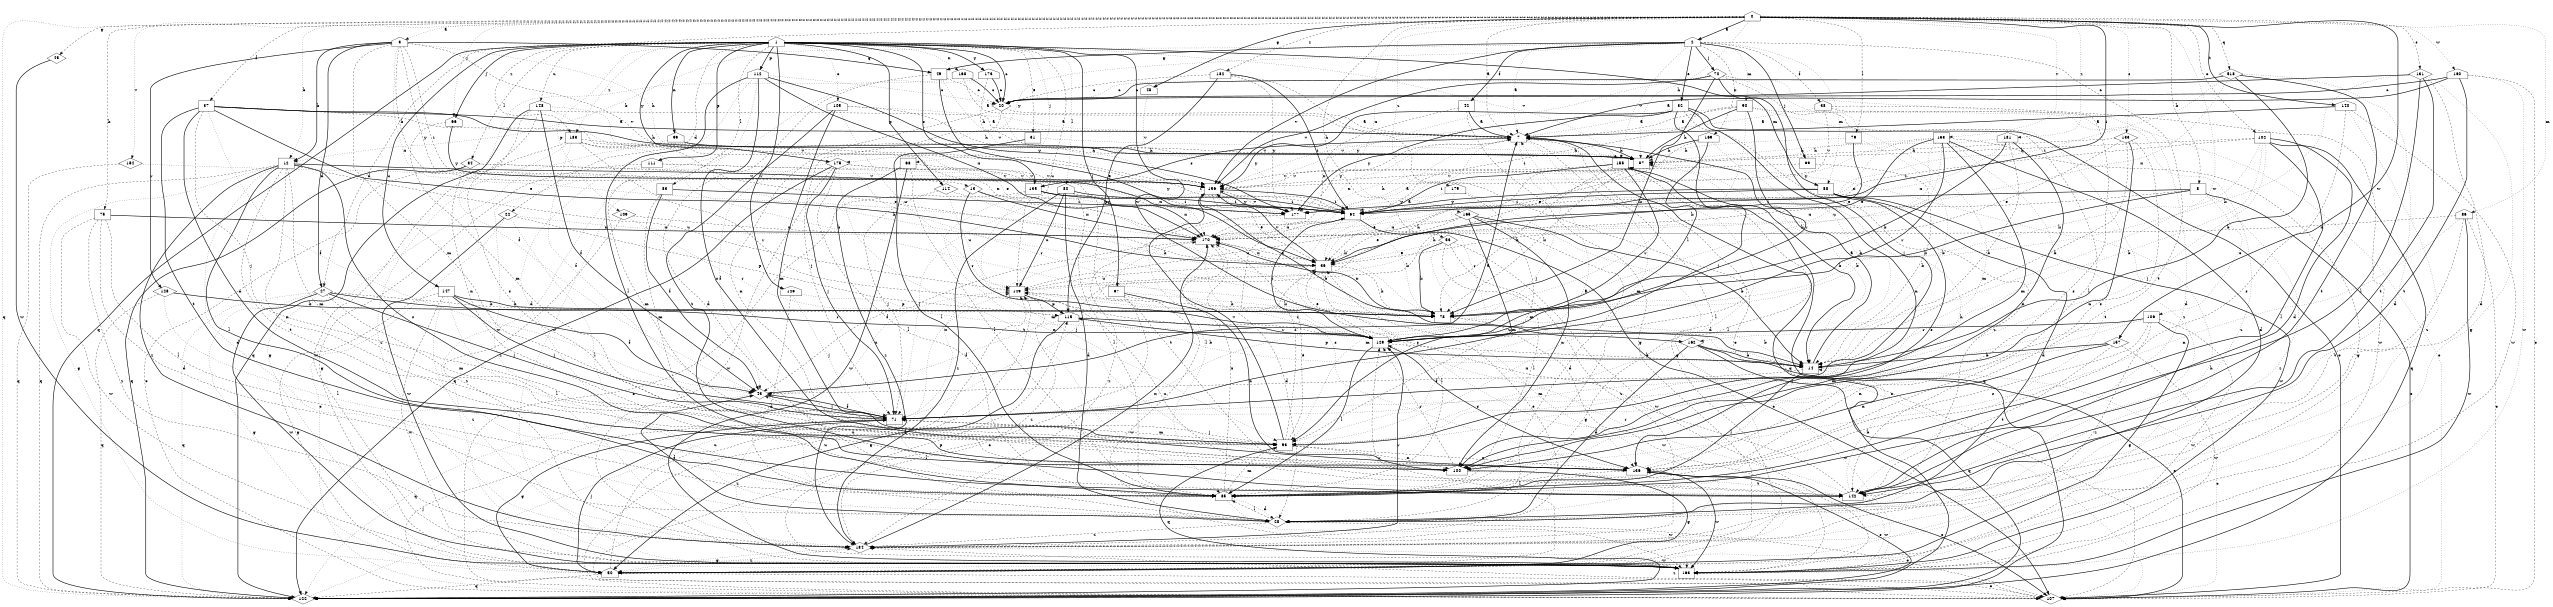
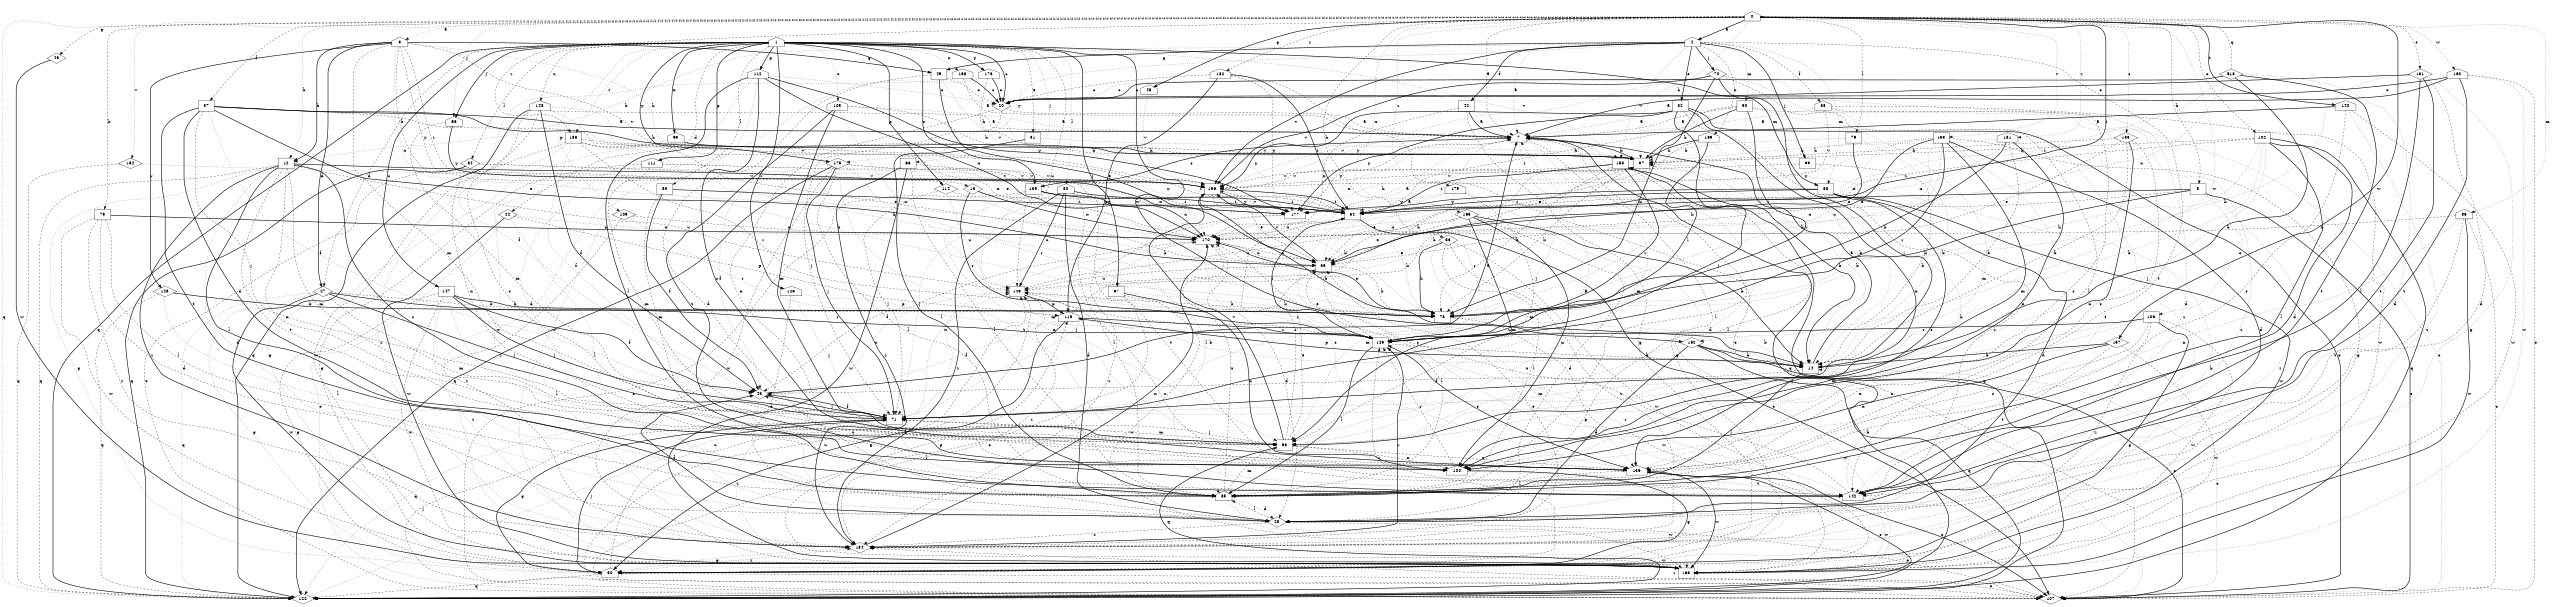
(2008, 20) -> (2014, 19)
